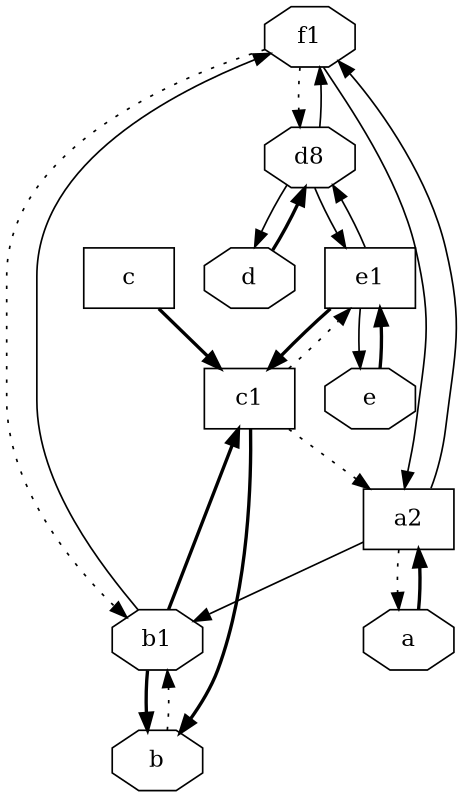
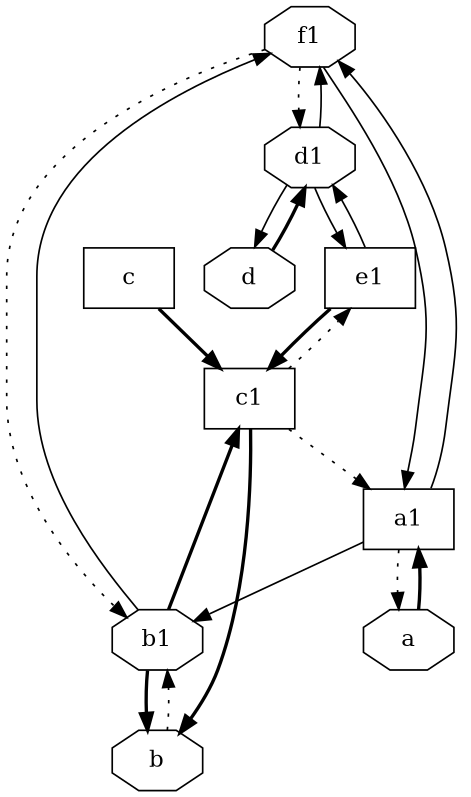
(310, 157) -> (310, 157)
(370, 399) -> none
(409, 519) -> (409, 519)
